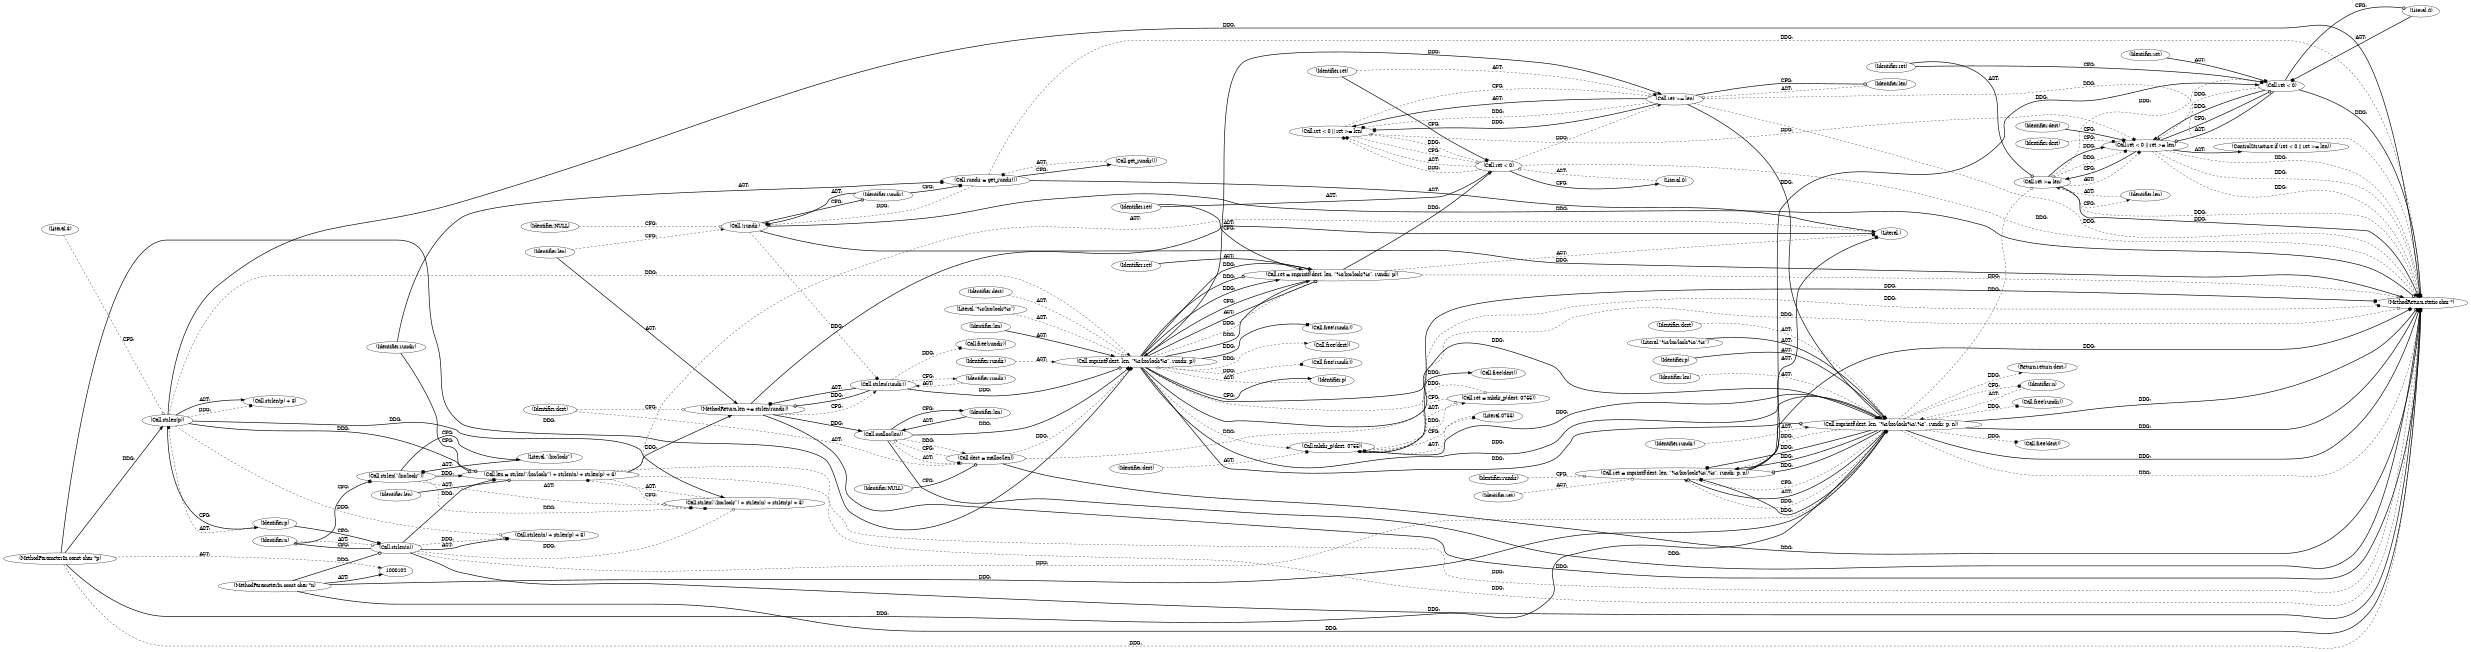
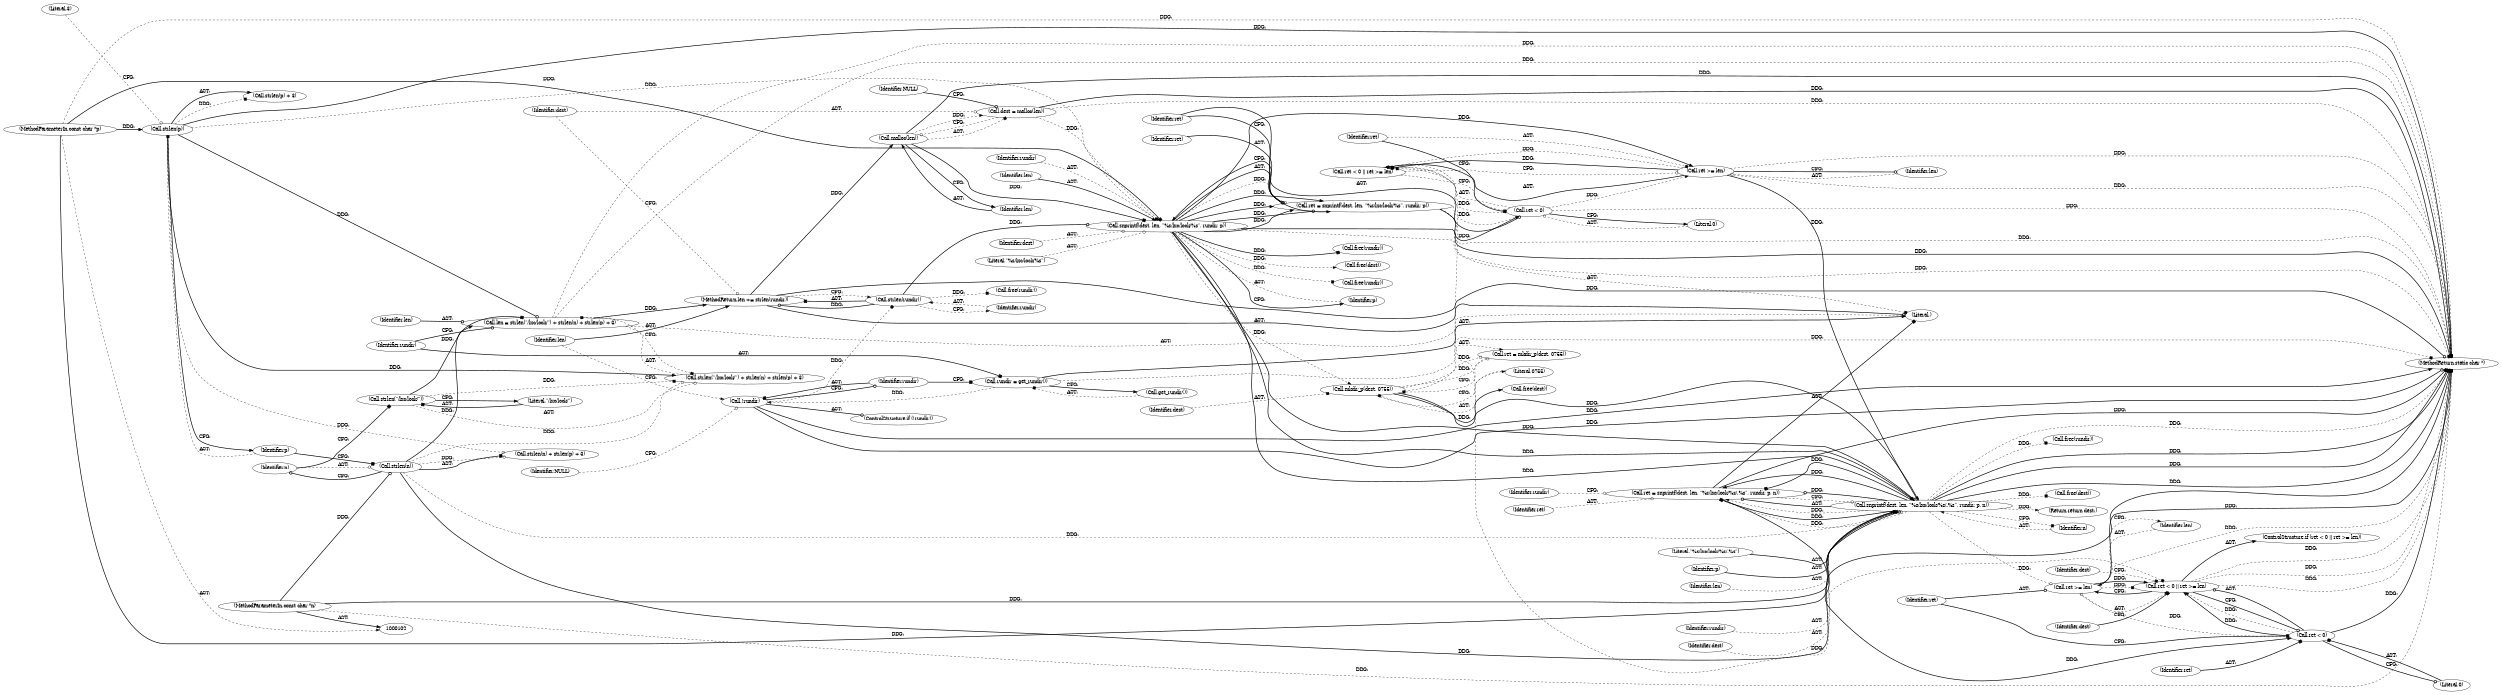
none -> (898, 419)
(1424, 442) -> (1446, 405)
(1489, 631) -> (1510, 681)
